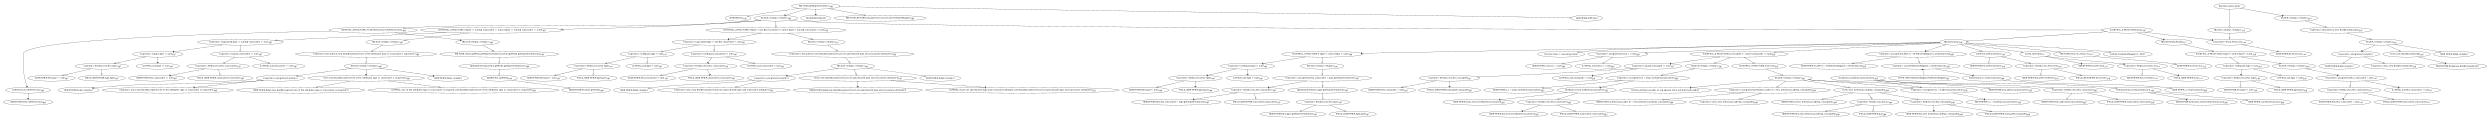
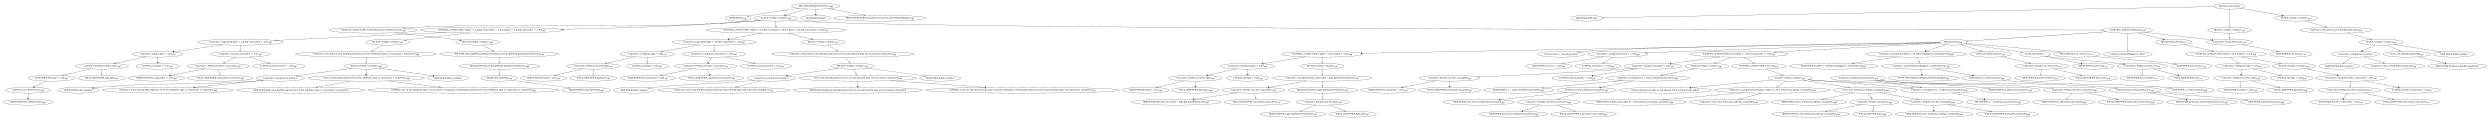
(1205, 12) -> (1909, 12)
(160, 37) -> (40, 84)
(2038, 47) -> (2128, 41)
(1988, 66) -> none
(1924, 73) -> (1921, 72)
